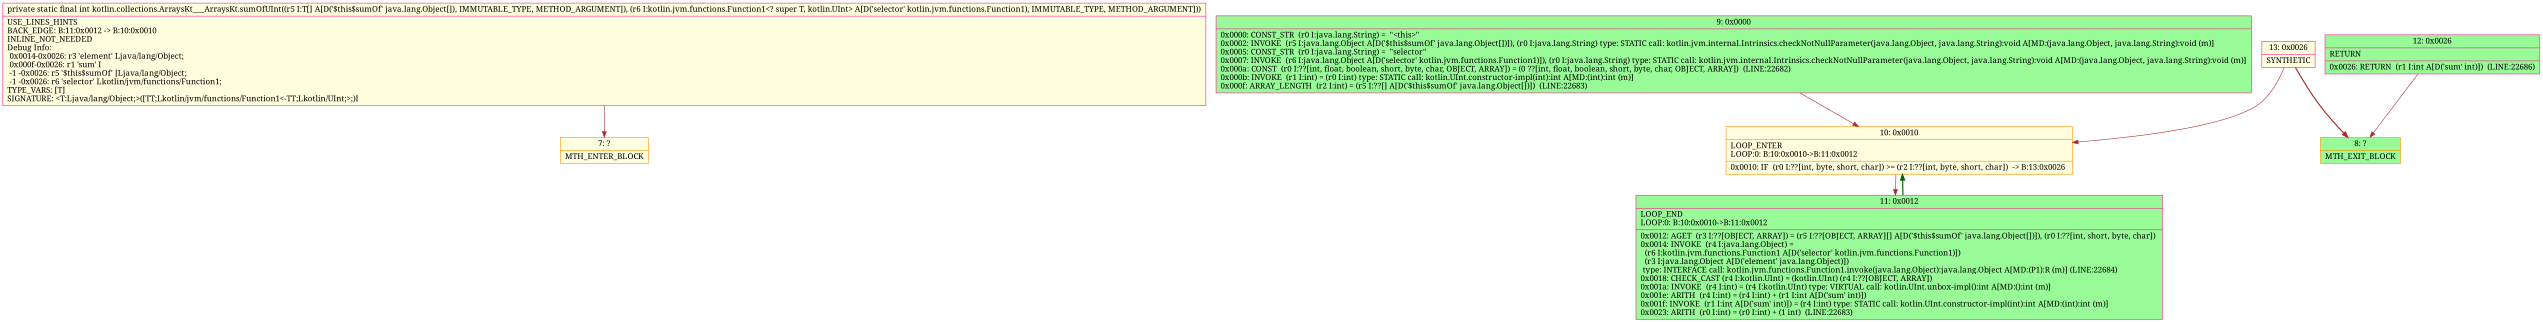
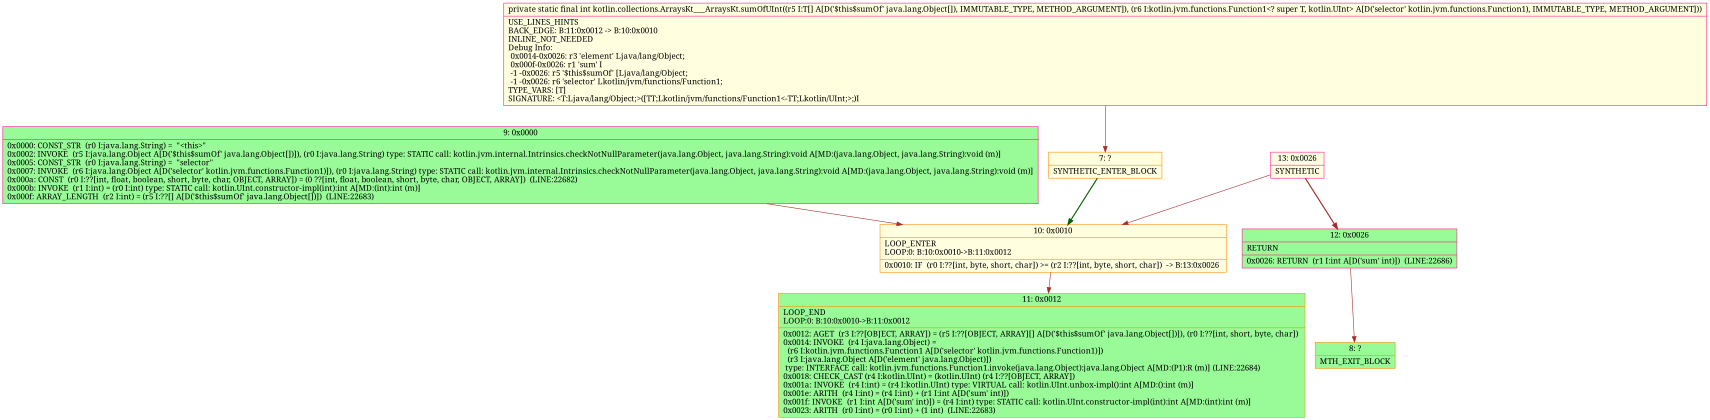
(2317, 102) -> (1320, 201)
(604, 157) -> (1105, 171)
(1903, 188) -> (1084, 199)
(1899, 257) -> (1042, 355)
